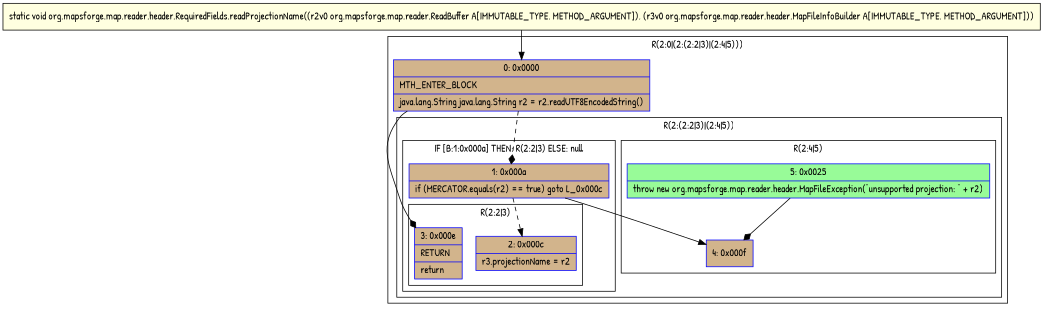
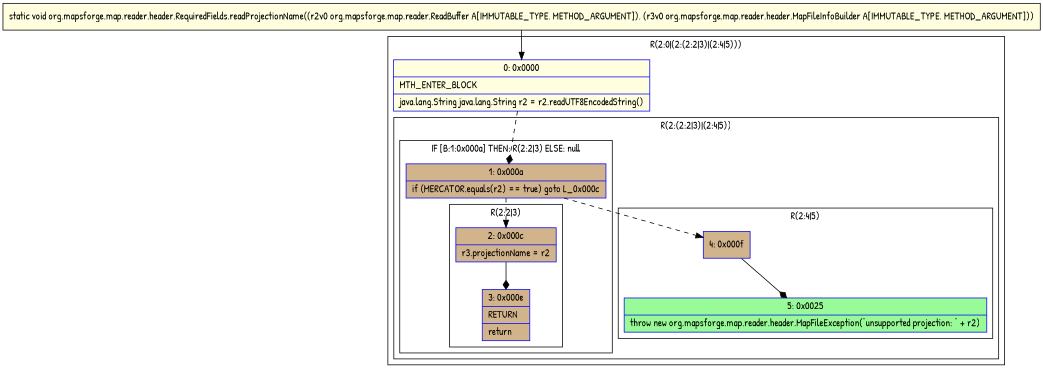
(522, 85) -> (522, 85)
(389, 164) -> (506, 271)
(770, 216) -> (761, 275)
(632, 219) -> (630, 217)
